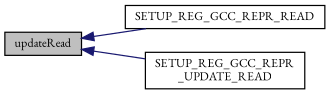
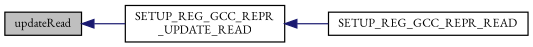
(120, 33) -> (313, 24)
